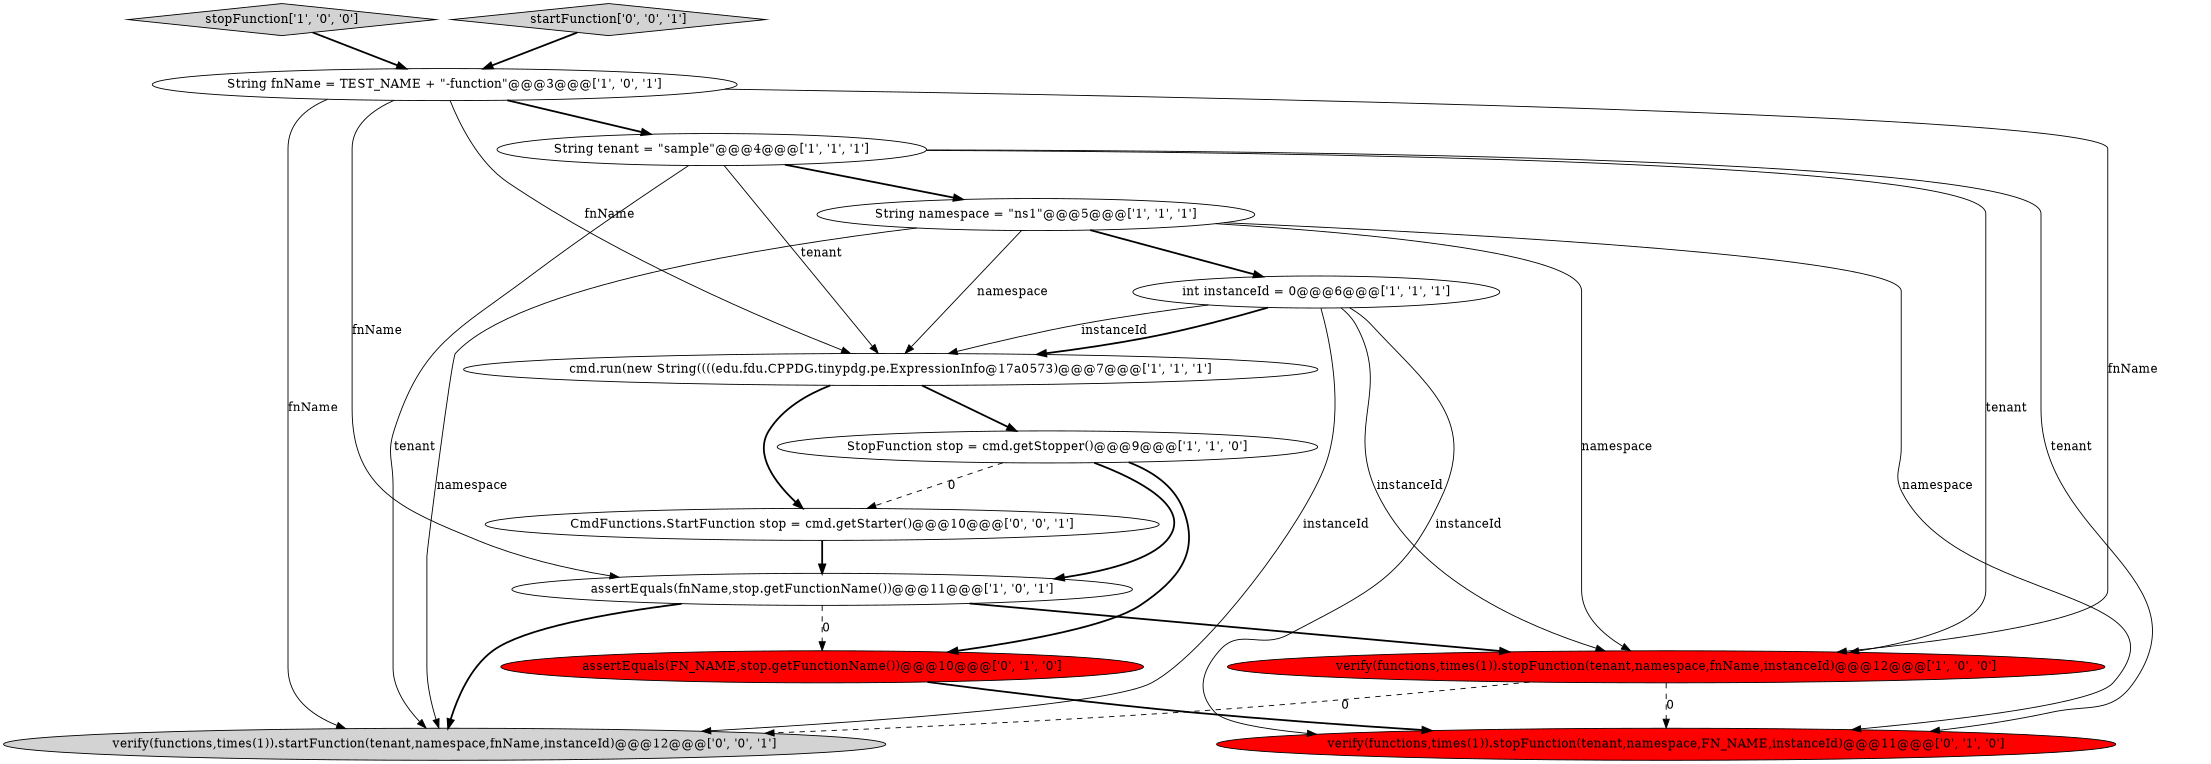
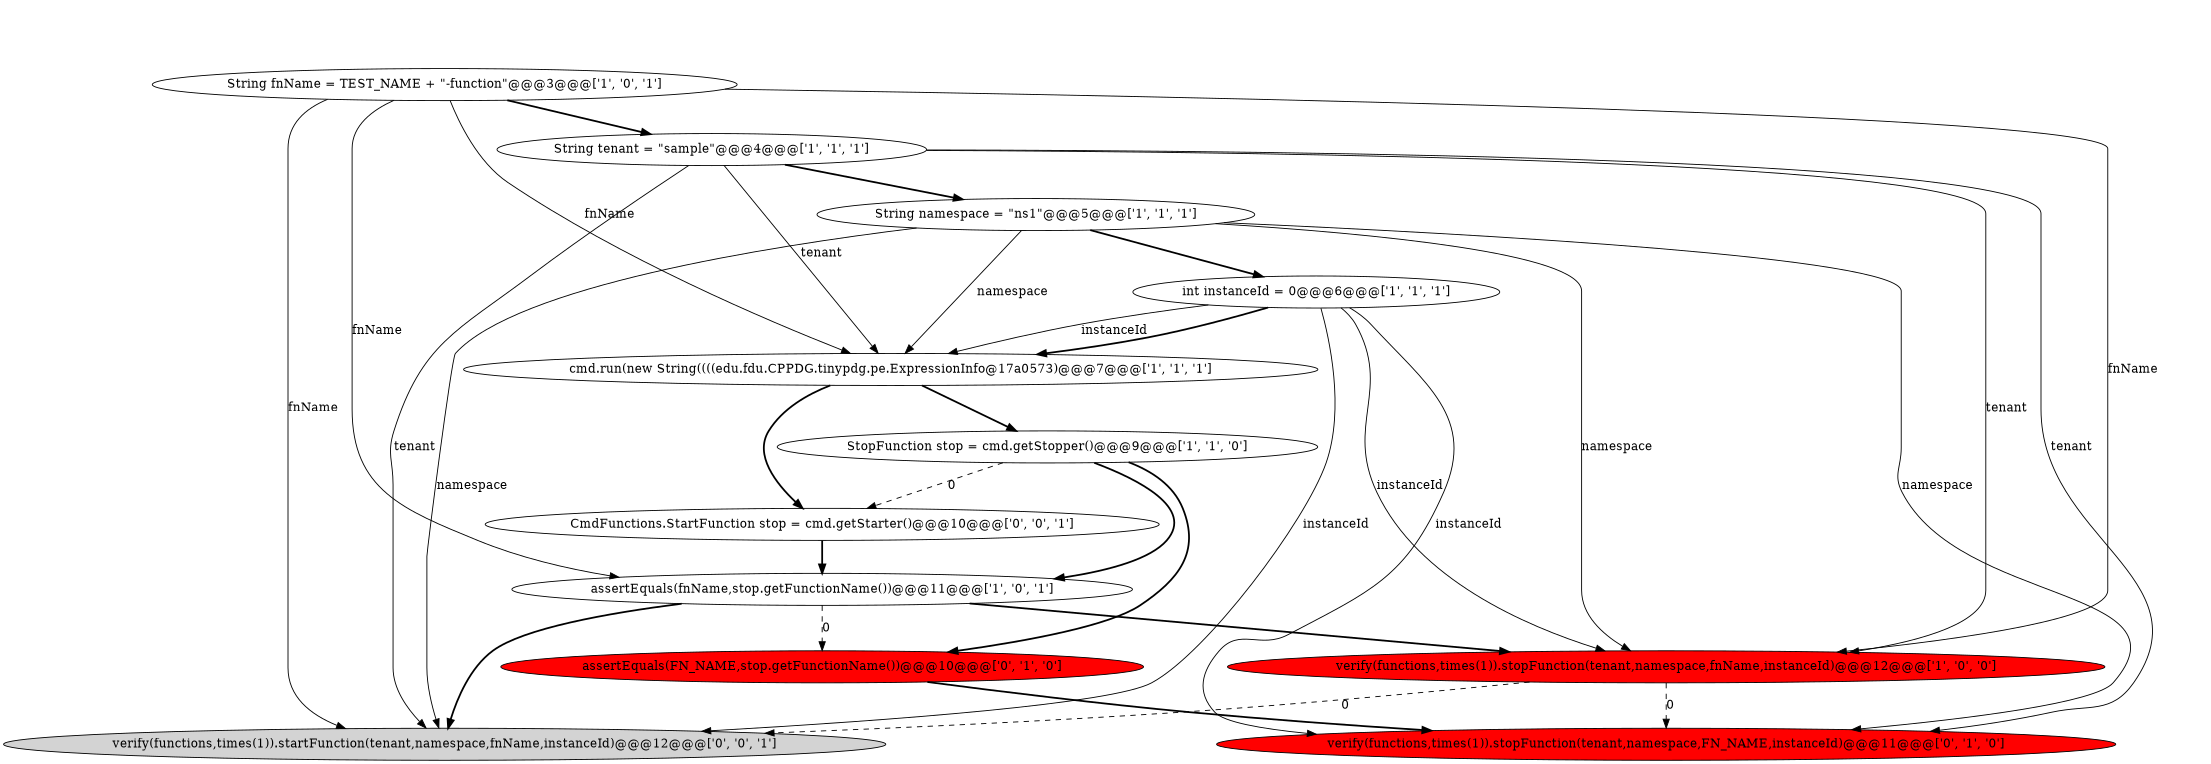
(282, 20) -> none
(609, 20) -> none
